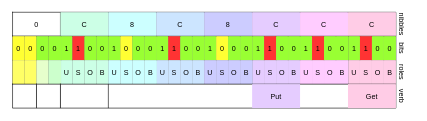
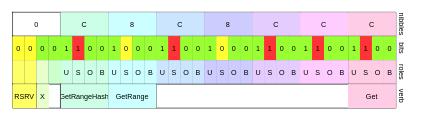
none -> (24, 96)
none -> (43, 96)
none -> (84, 96)
none -> (132, 96)
(276, 96) -> none
